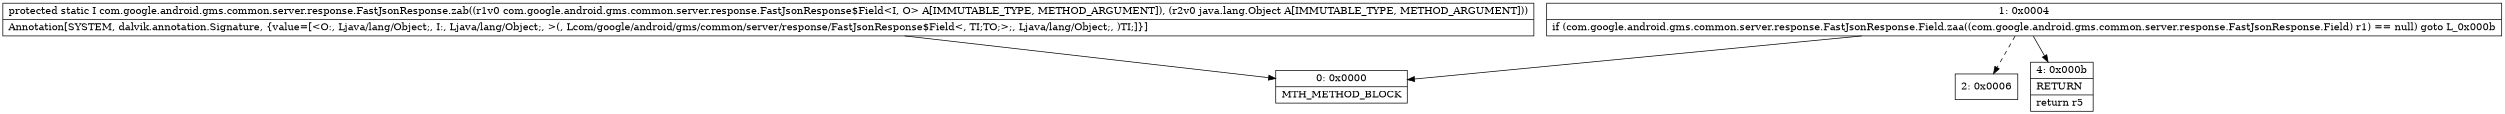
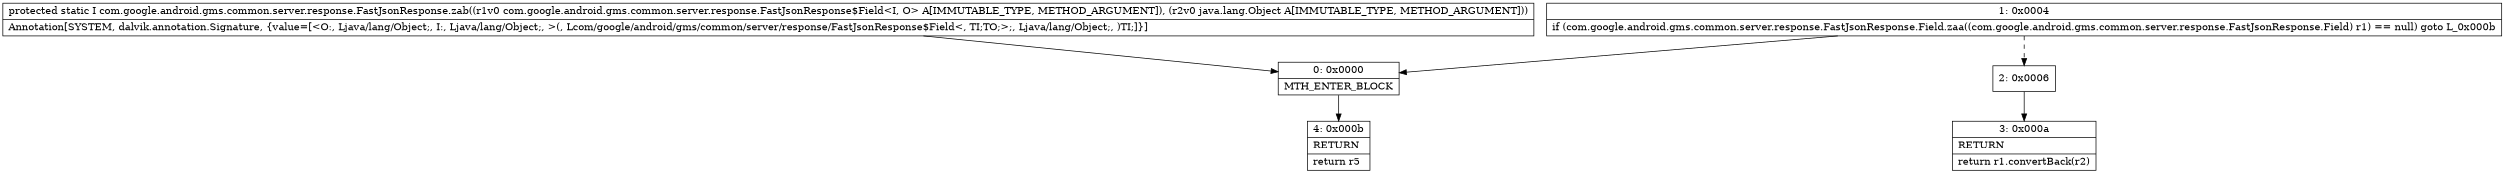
(2039, 46) -> (1339, 105)
(1342, 95) -> (1339, 86)
none -> (2024, 146)
